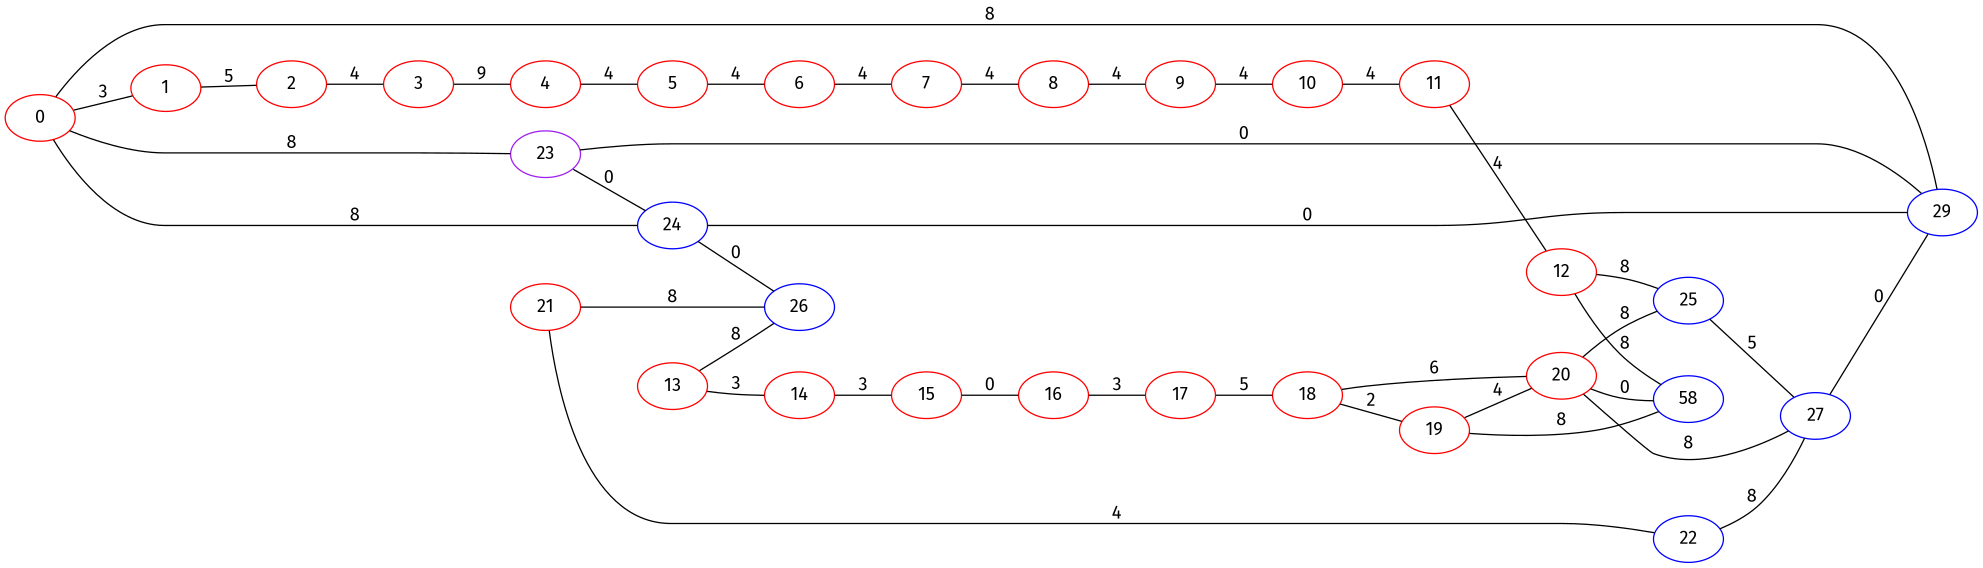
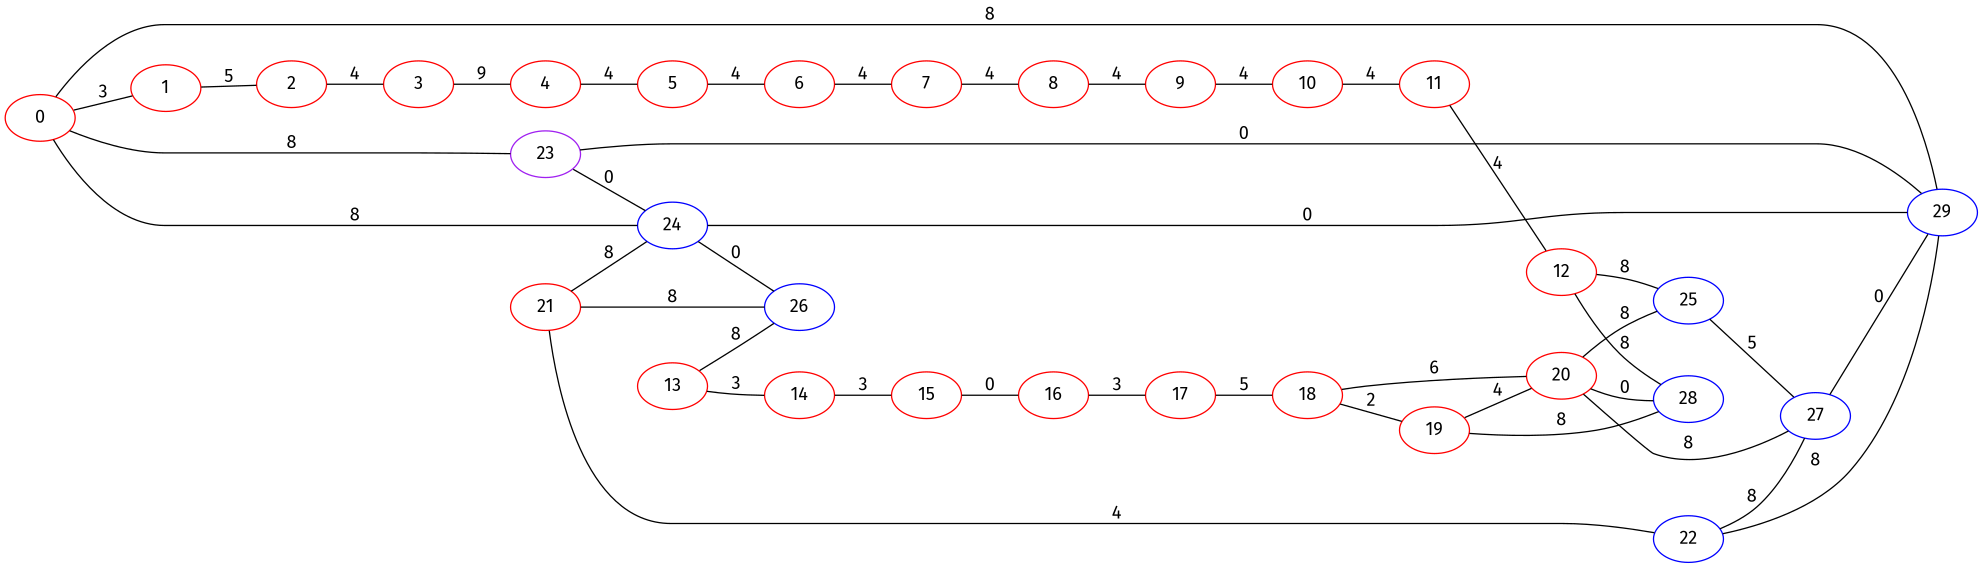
none -> (609, 266)
(1688, 399) -> (1688, 399)
none -> (1881, 425)
